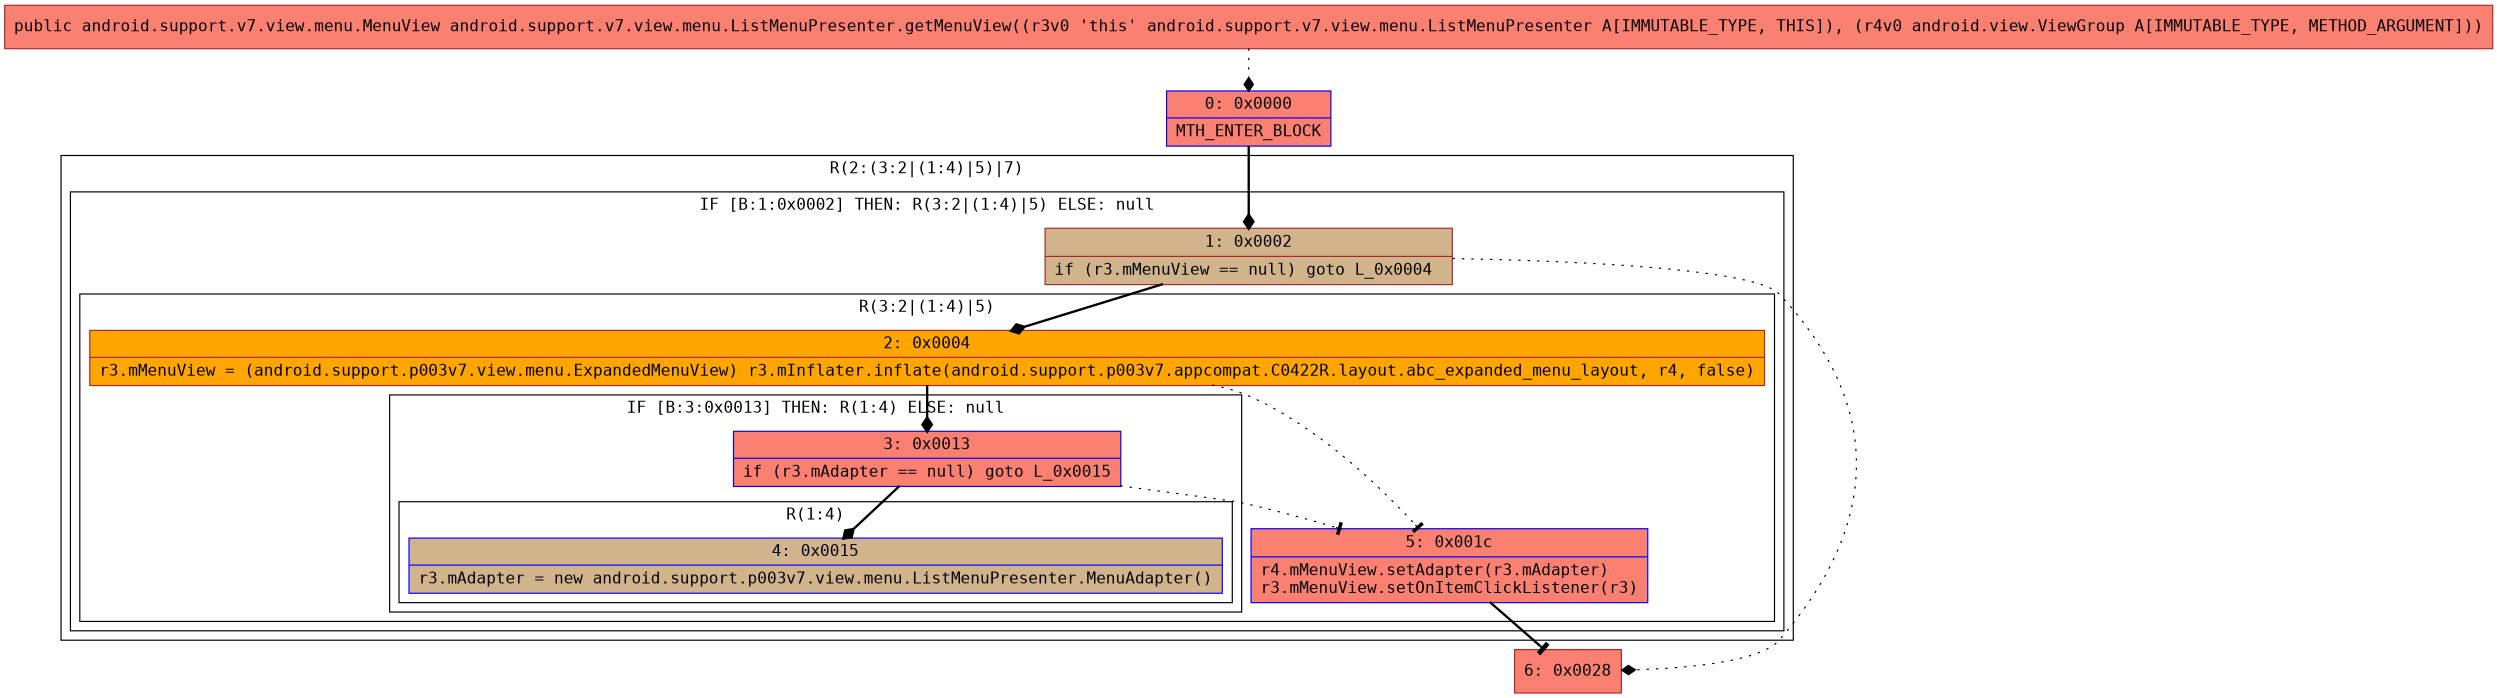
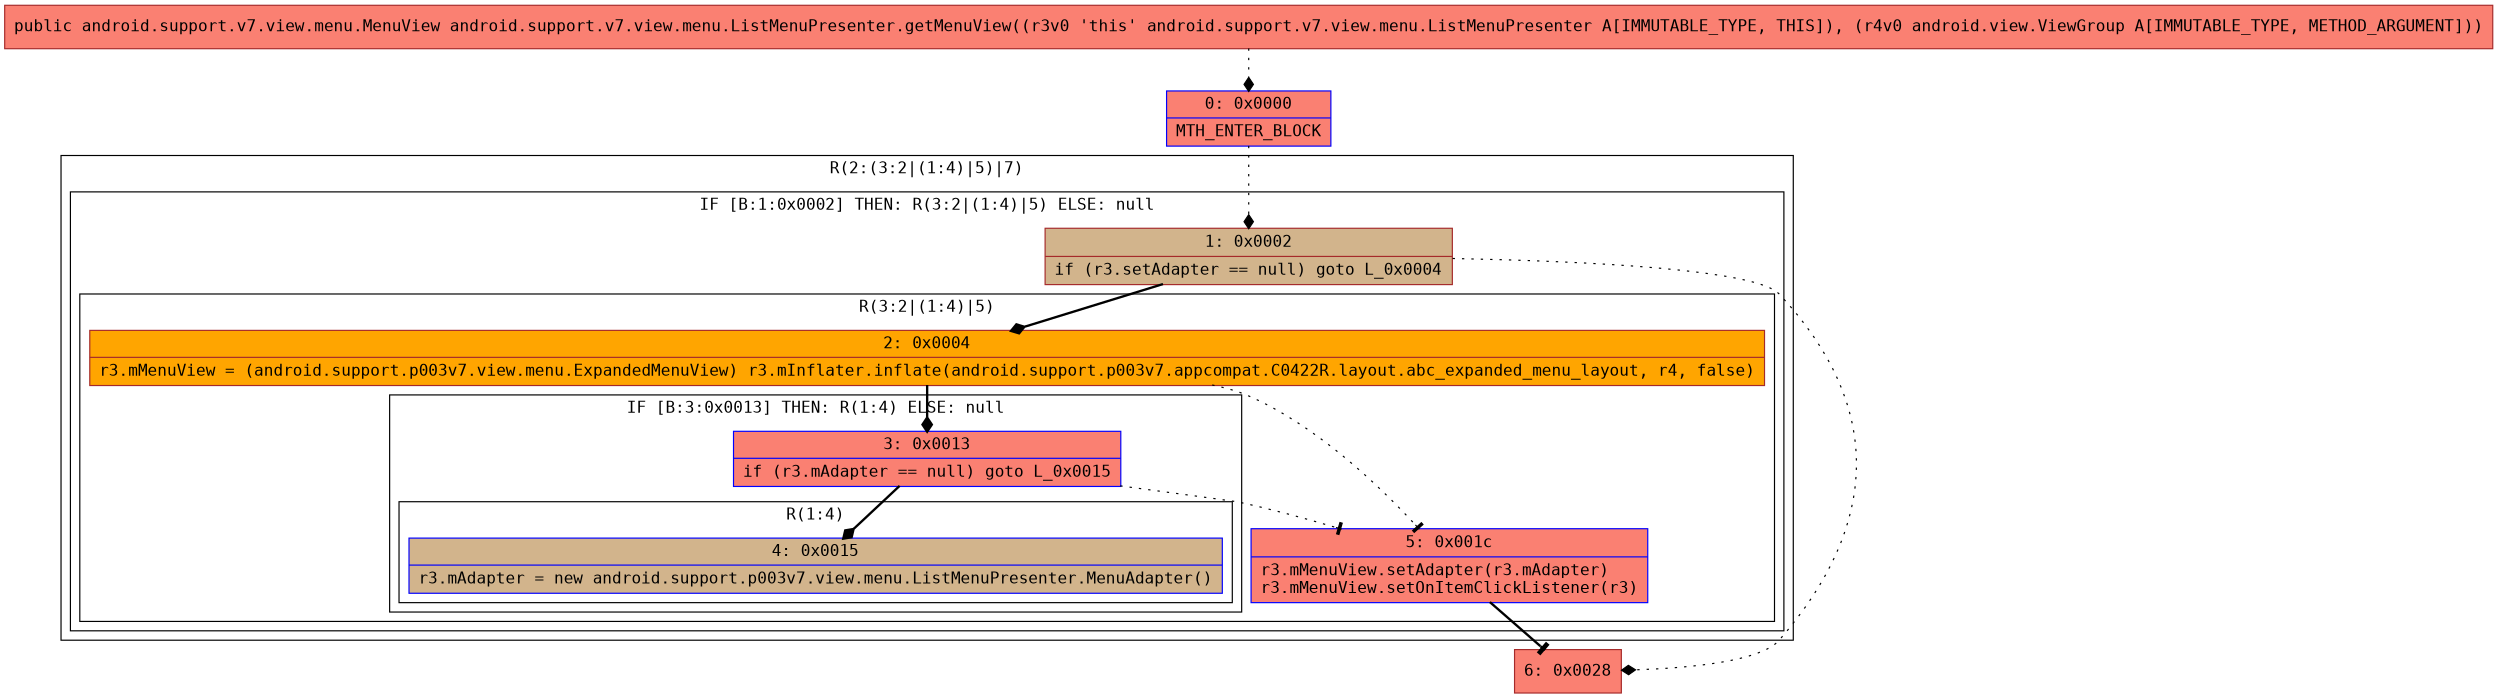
(1249, 180) -> (1249, 180)
(1243, 270) -> (1249, 270)
(1435, 570) -> (1435, 570)
